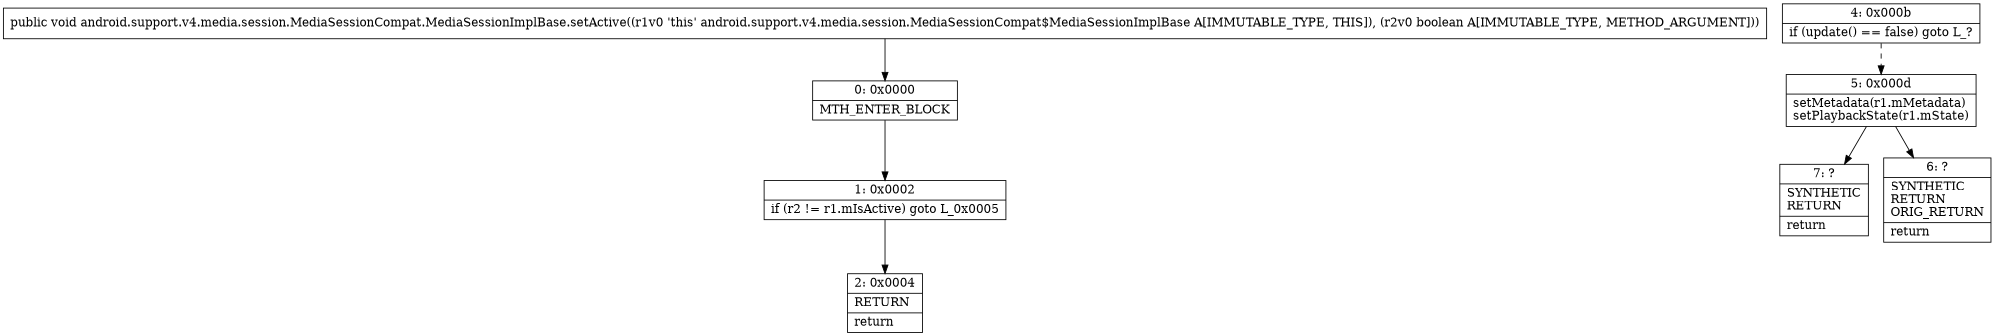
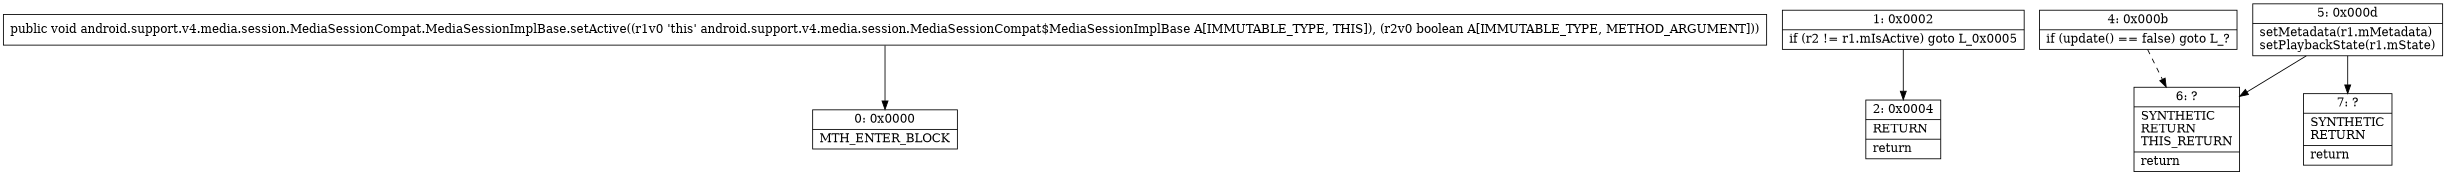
(1881, 55) -> (2155, 64)
(885, 146) -> none
(1937, 212) -> (2187, 142)
